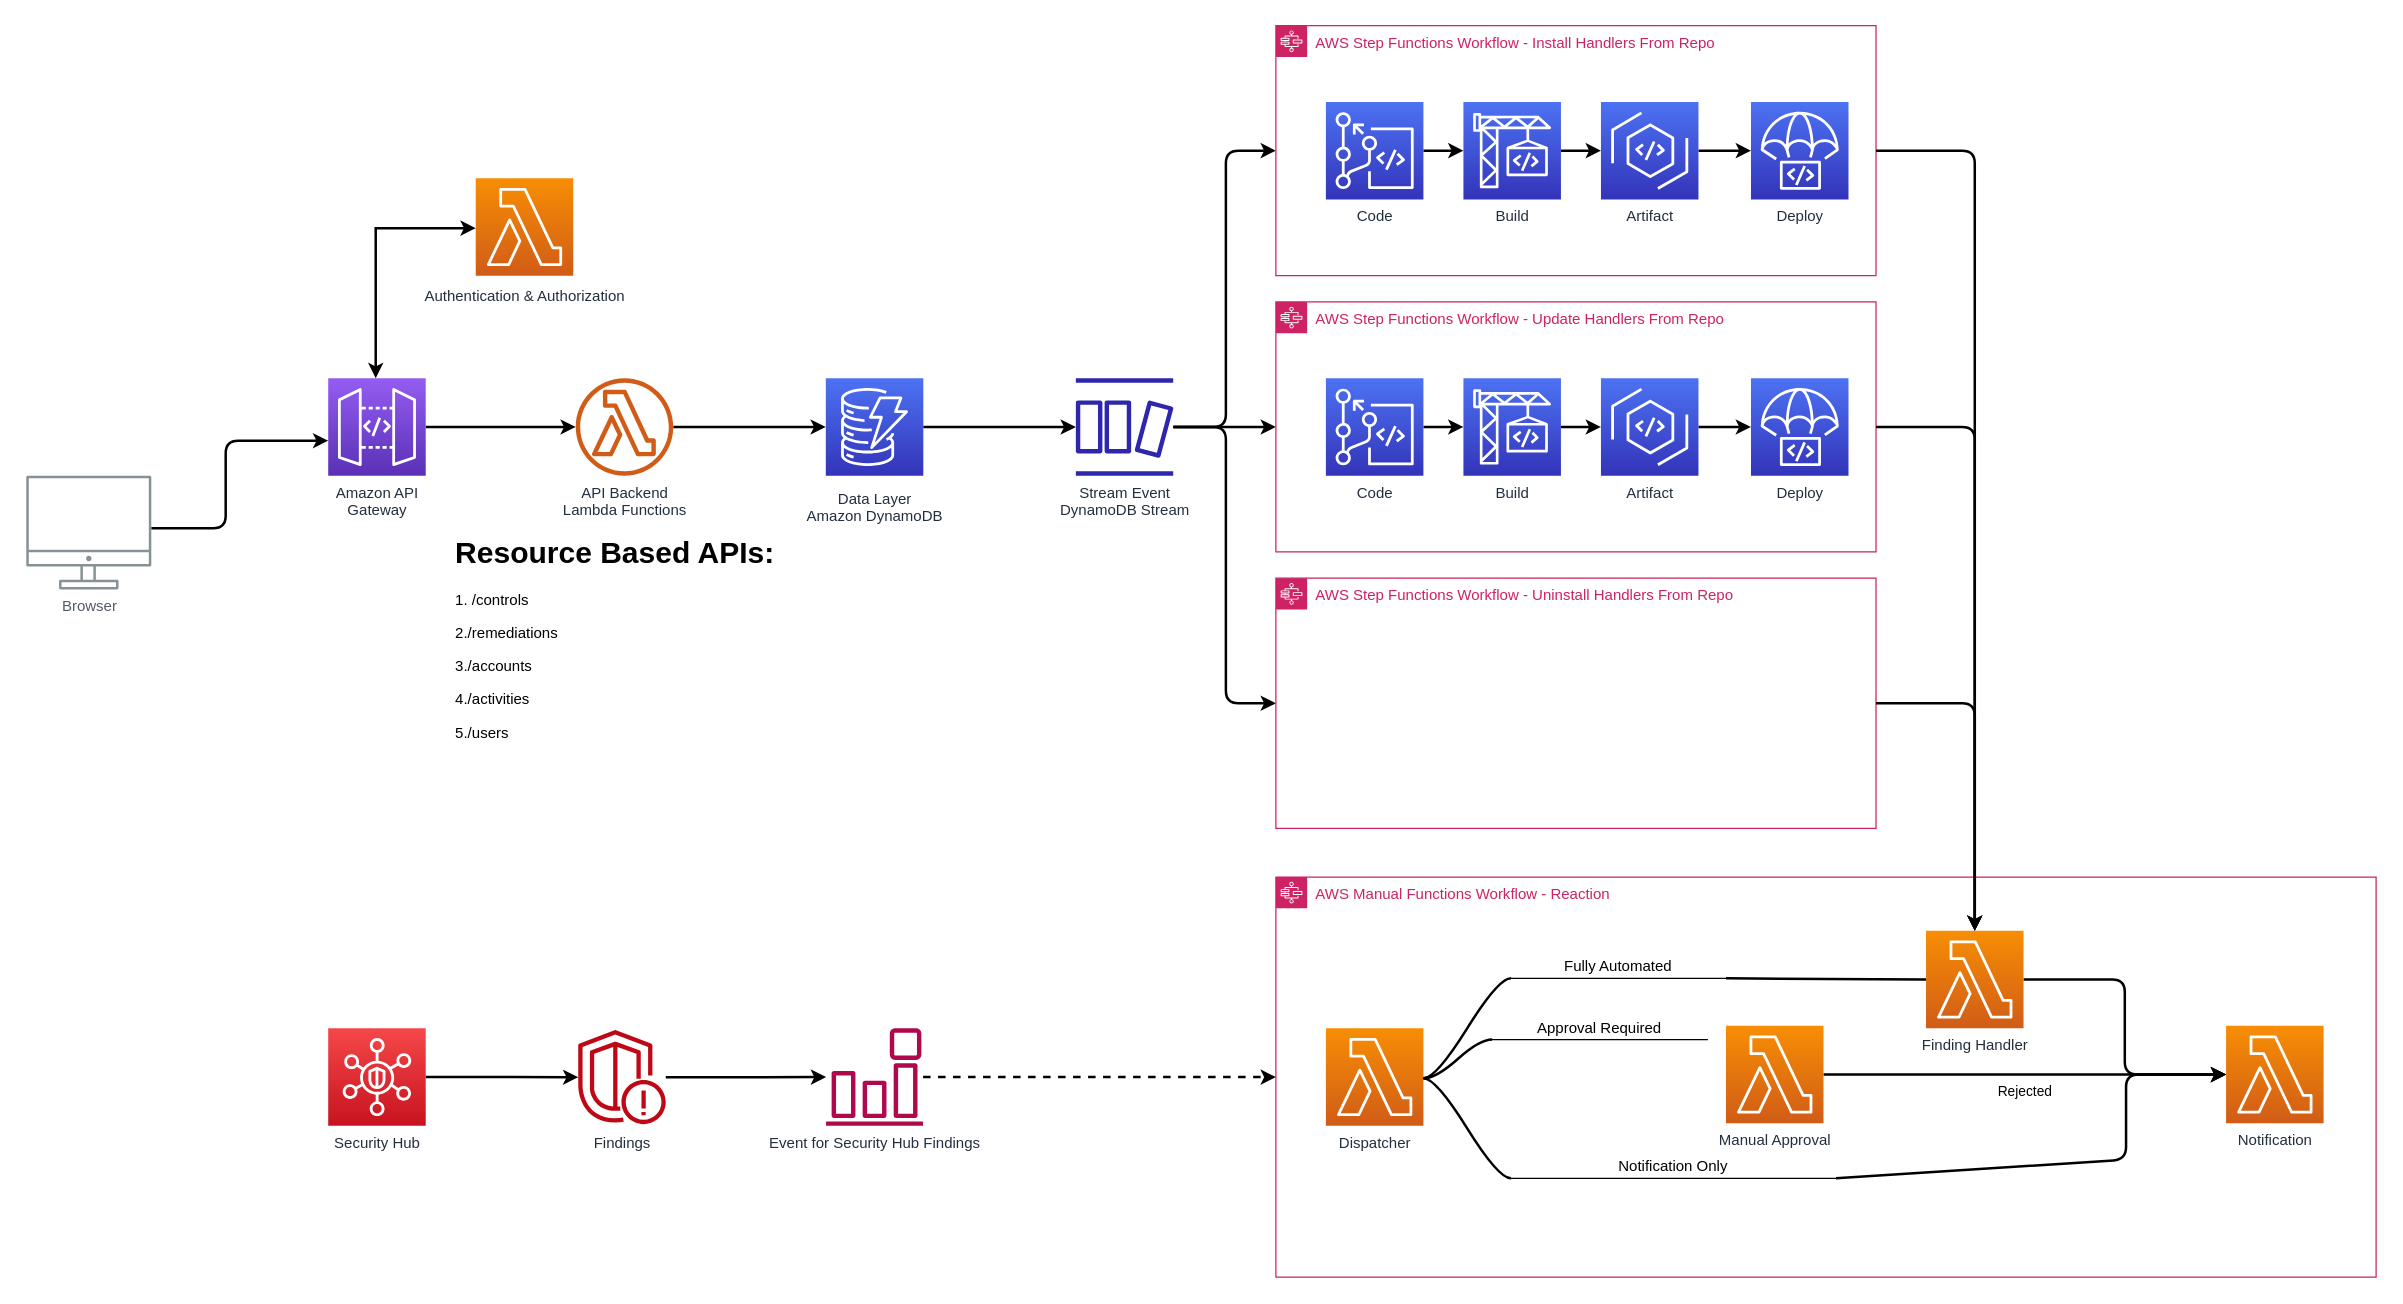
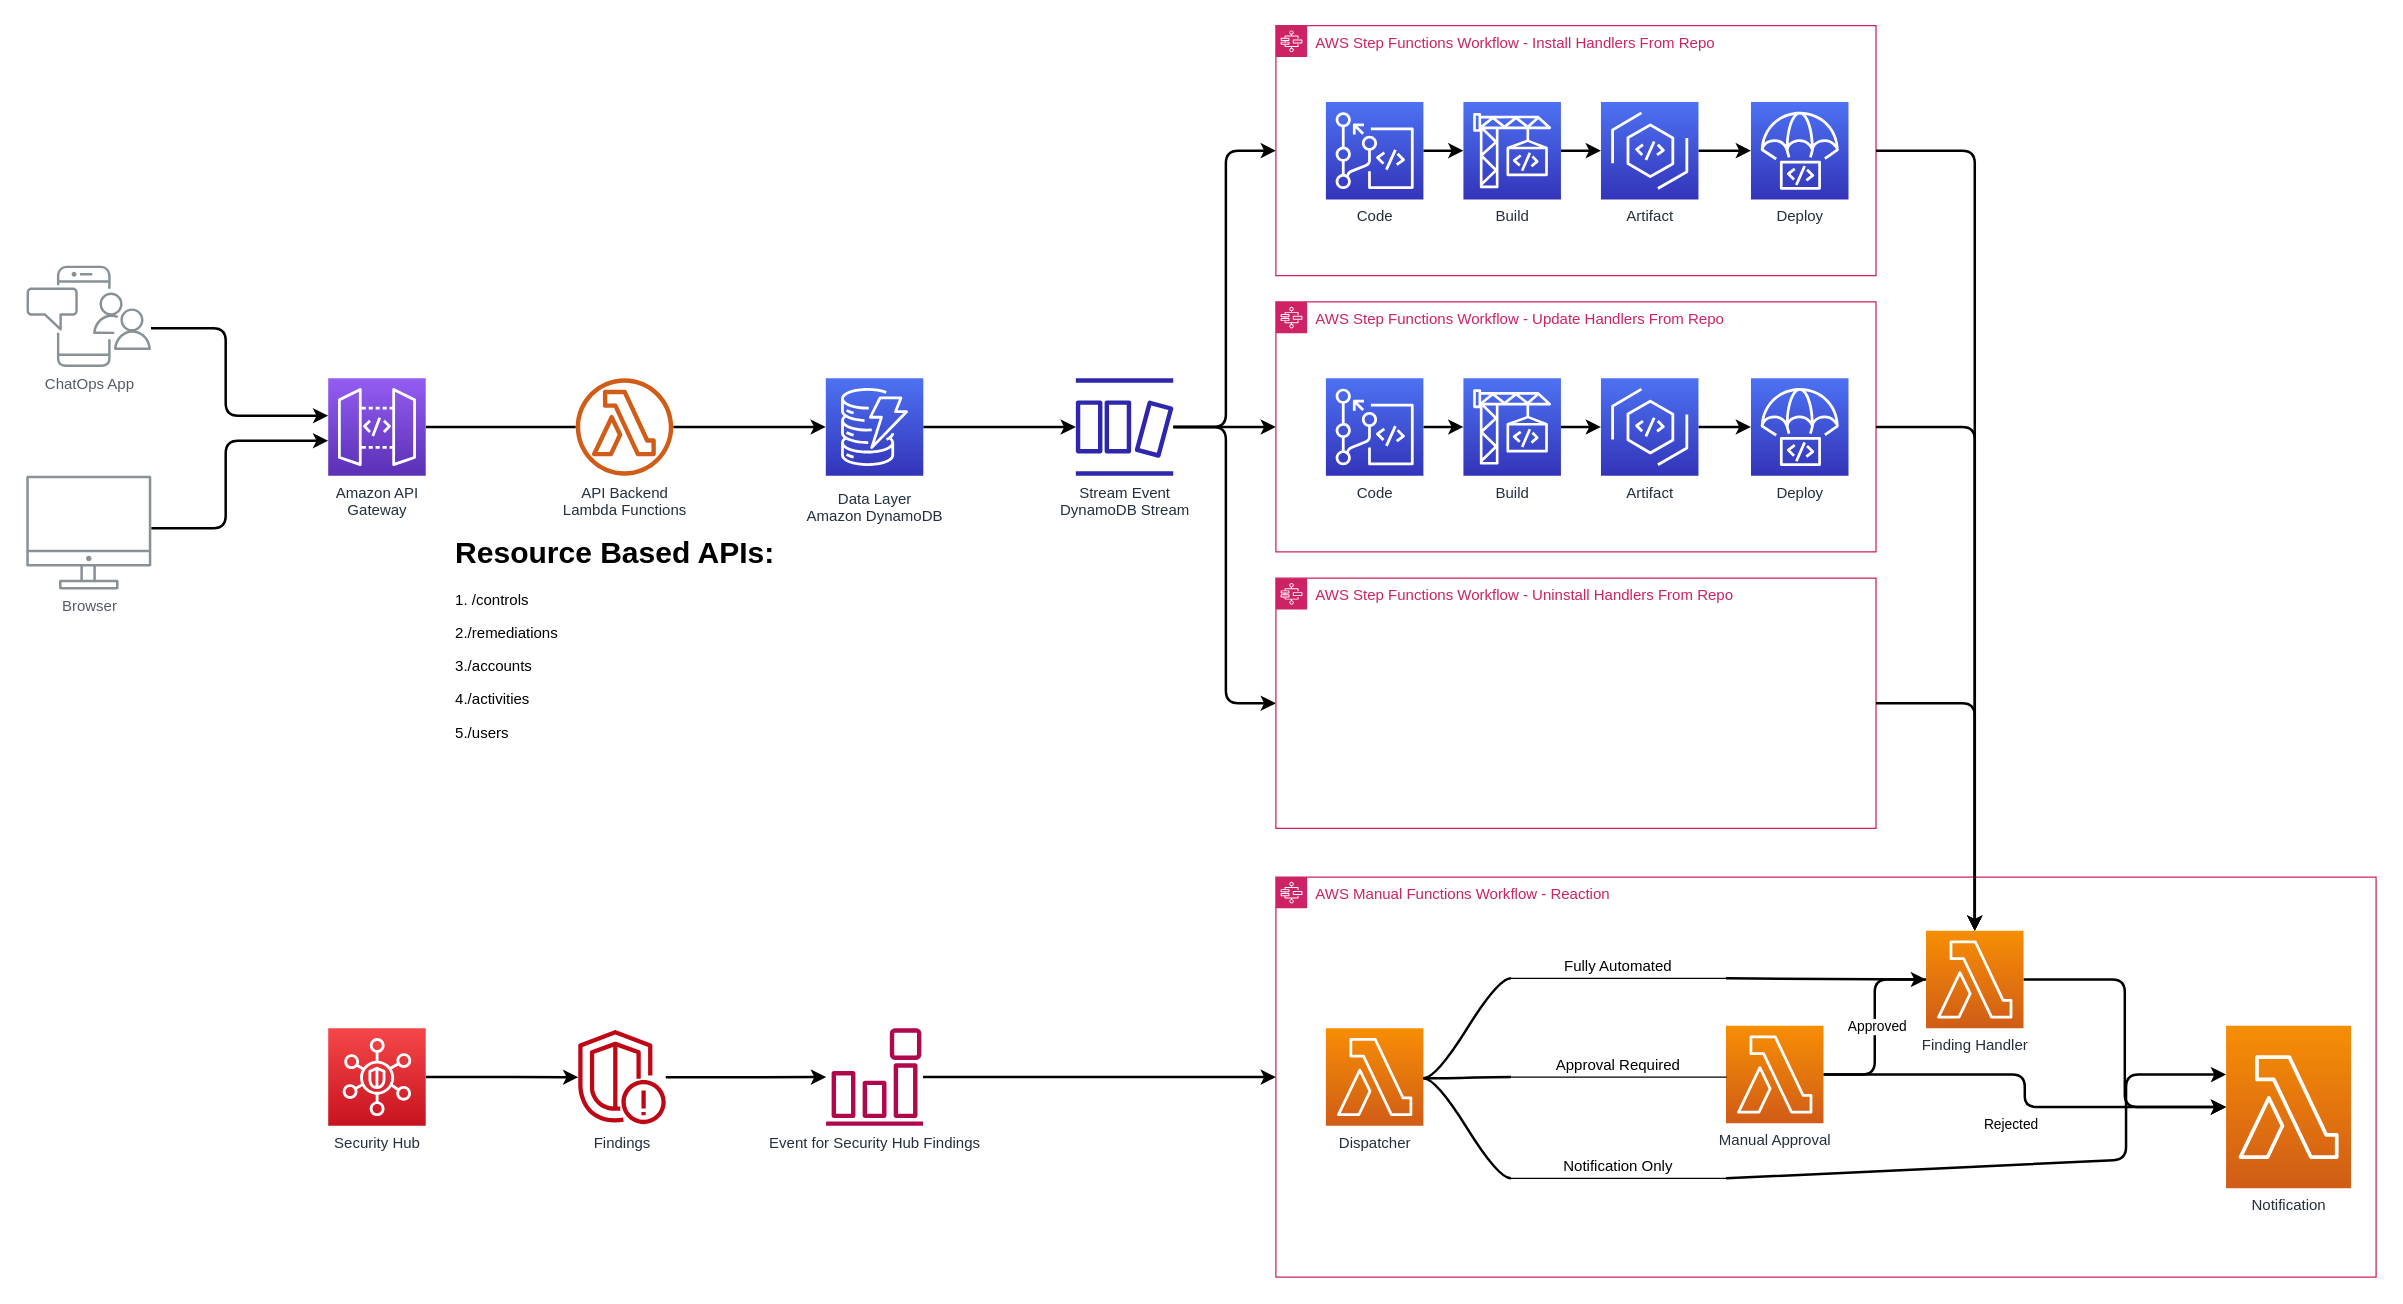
(524, 227) -> none
(376, 253) -> none
none -> (89, 316)
none -> (226, 380)
(563, 427) -> (567, 427)
(1599, 1021) -> (1618, 1059)
none -> (1874, 1027)
(2274, 1074) -> (2288, 1107)
(1097, 1077) -> (1097, 1077)
(1673, 1159) -> (1618, 1159)
